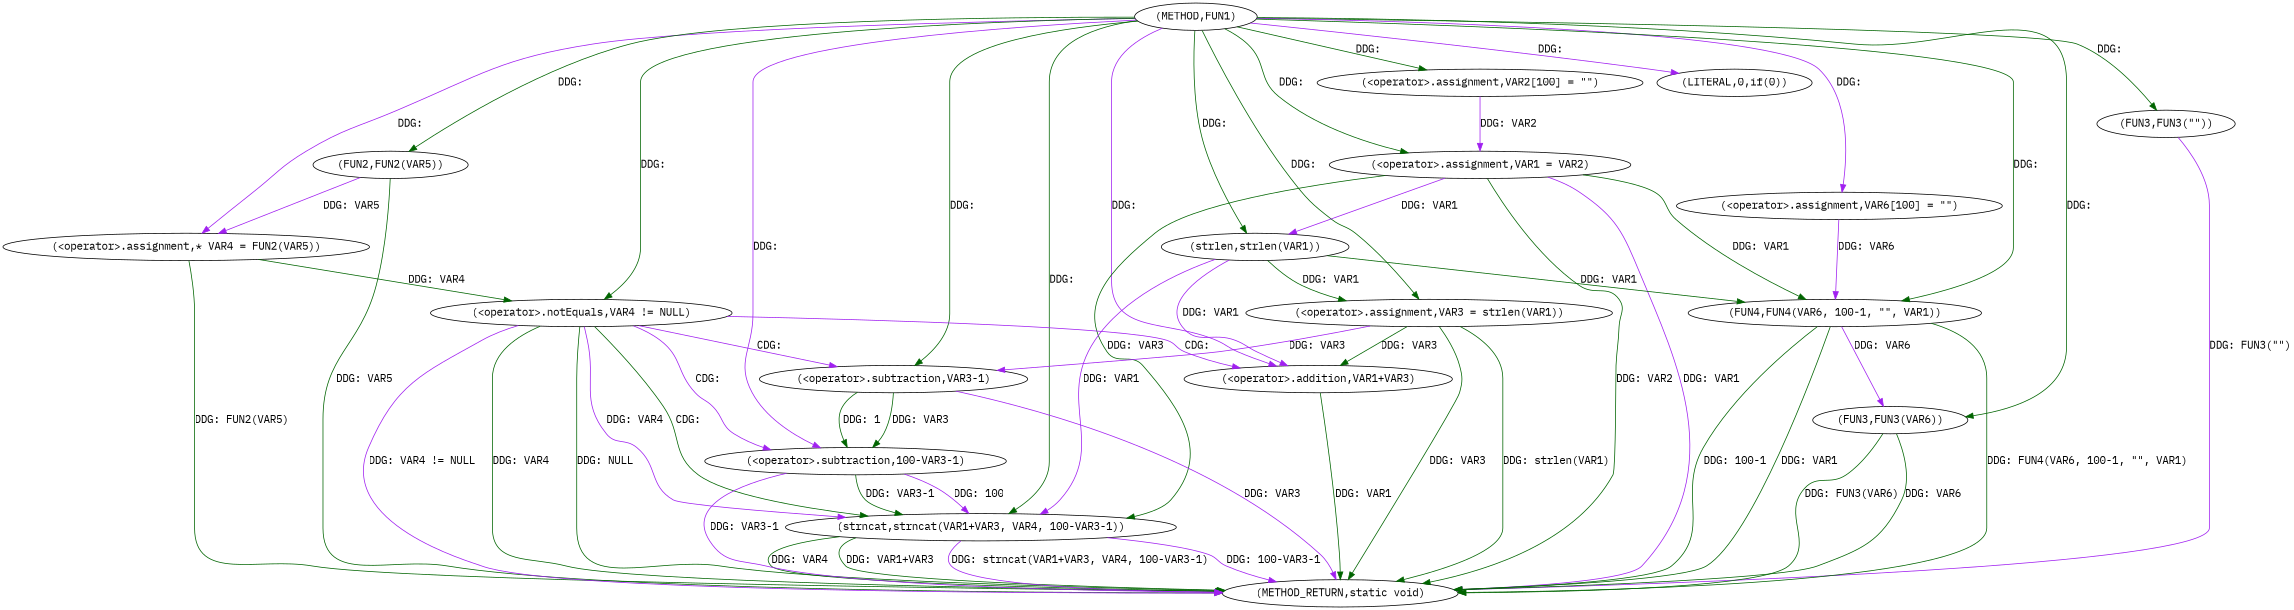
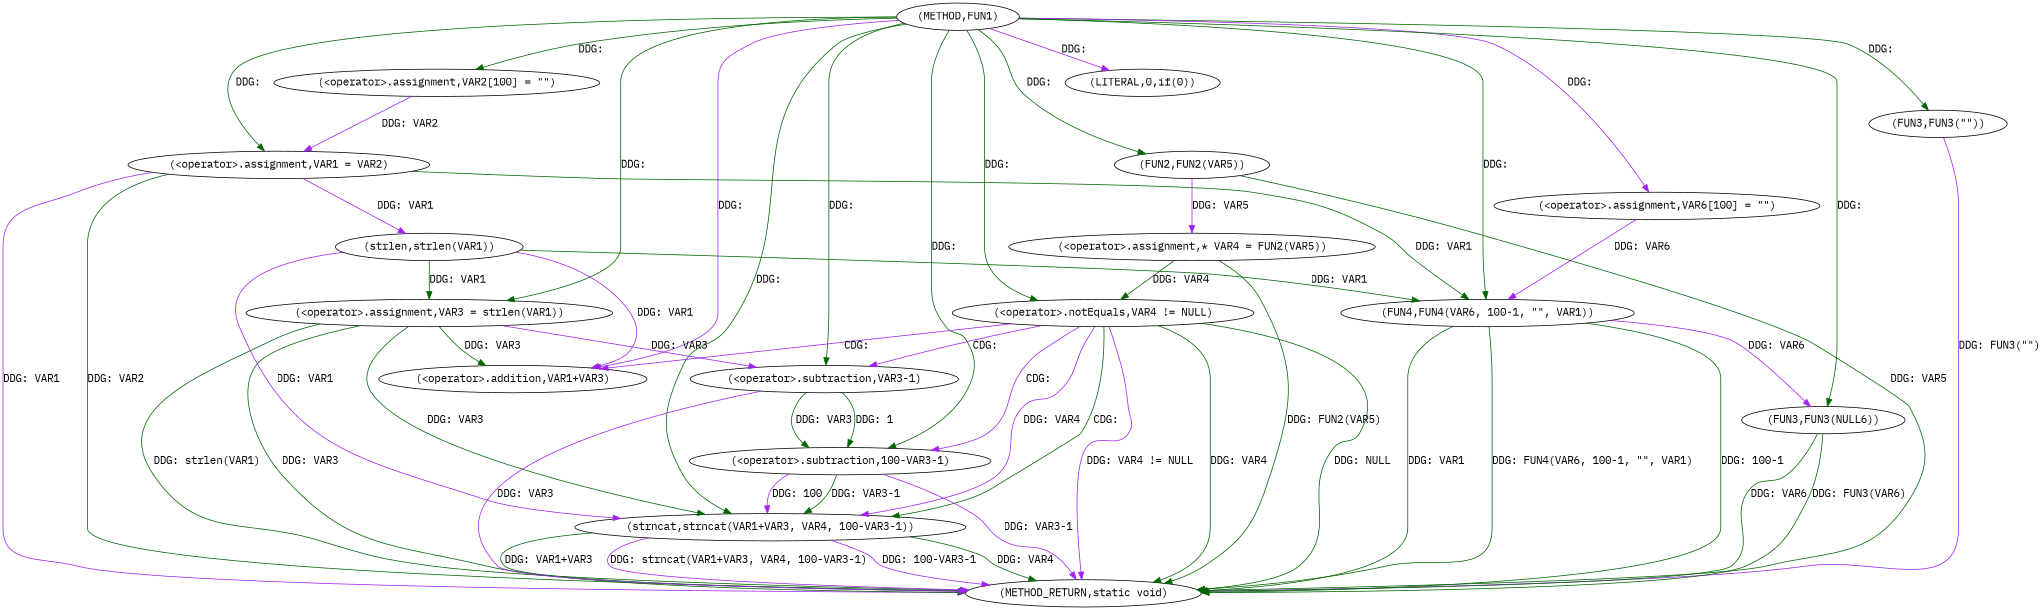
(624, 40) -> none
(753, 82) -> (931, 252)
(1201, 133) -> none
(1107, 282) -> (487, 457)
(1890, 420) -> (1823, 420)
(1332, 482) -> none
